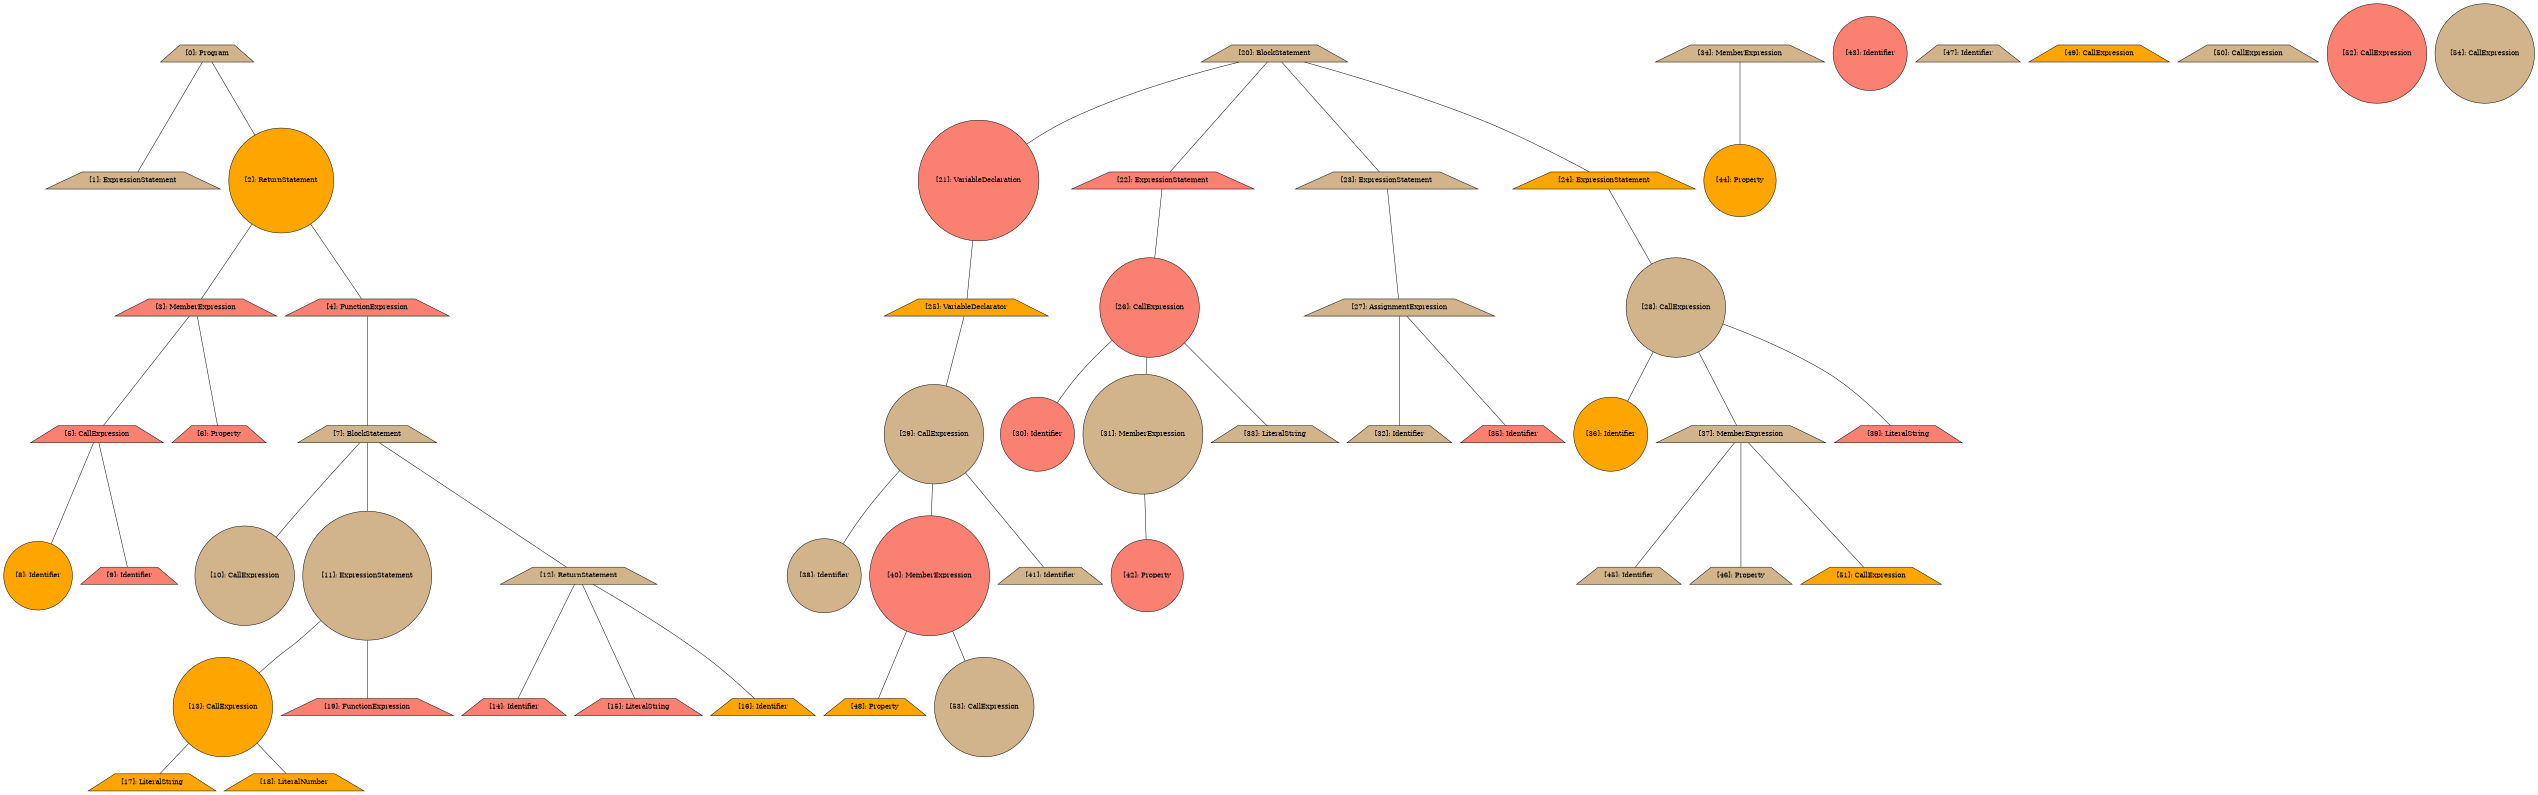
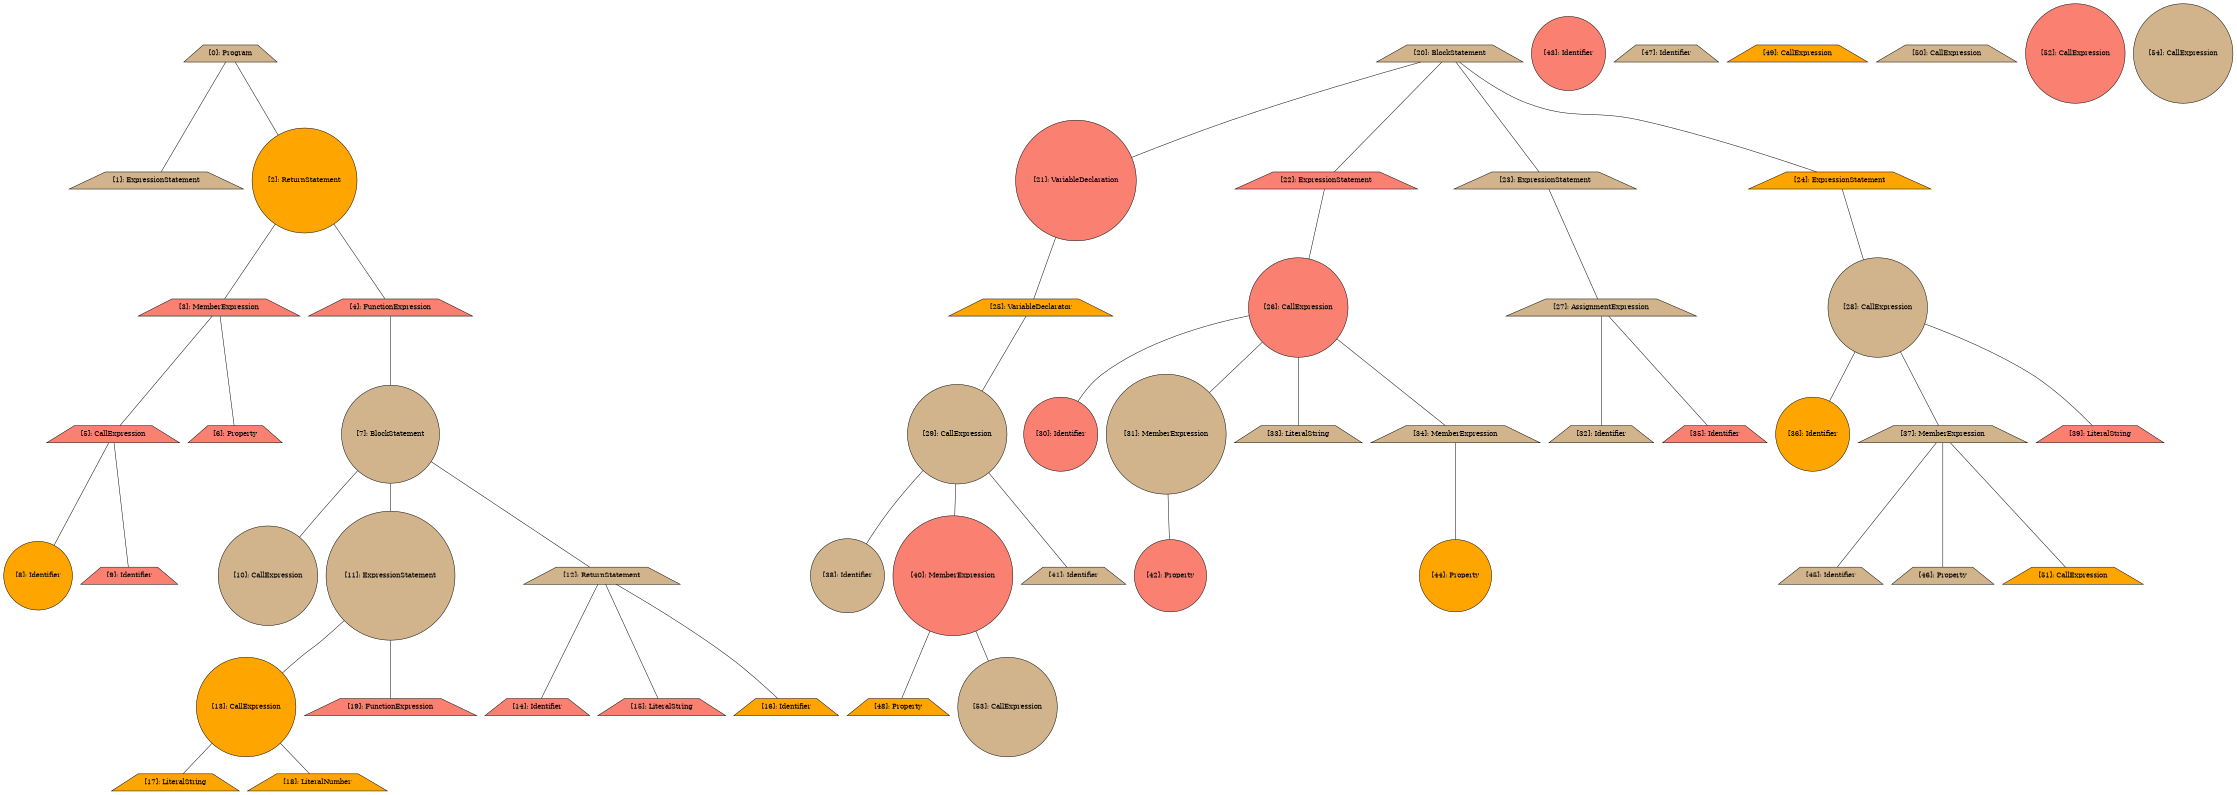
none -> (1391, 382)
(367, 434) -> (391, 434)
